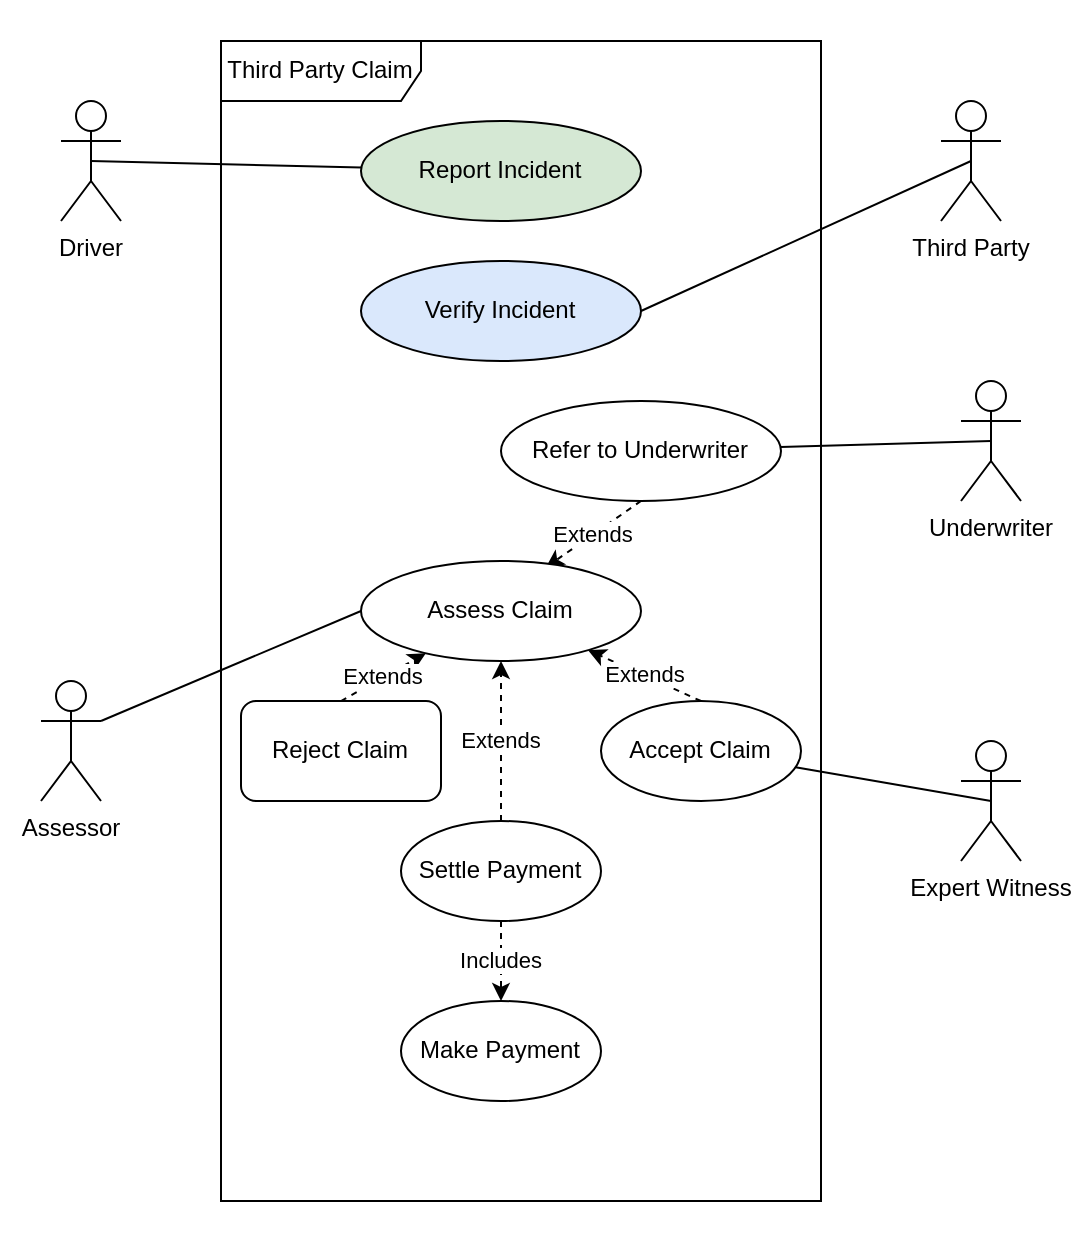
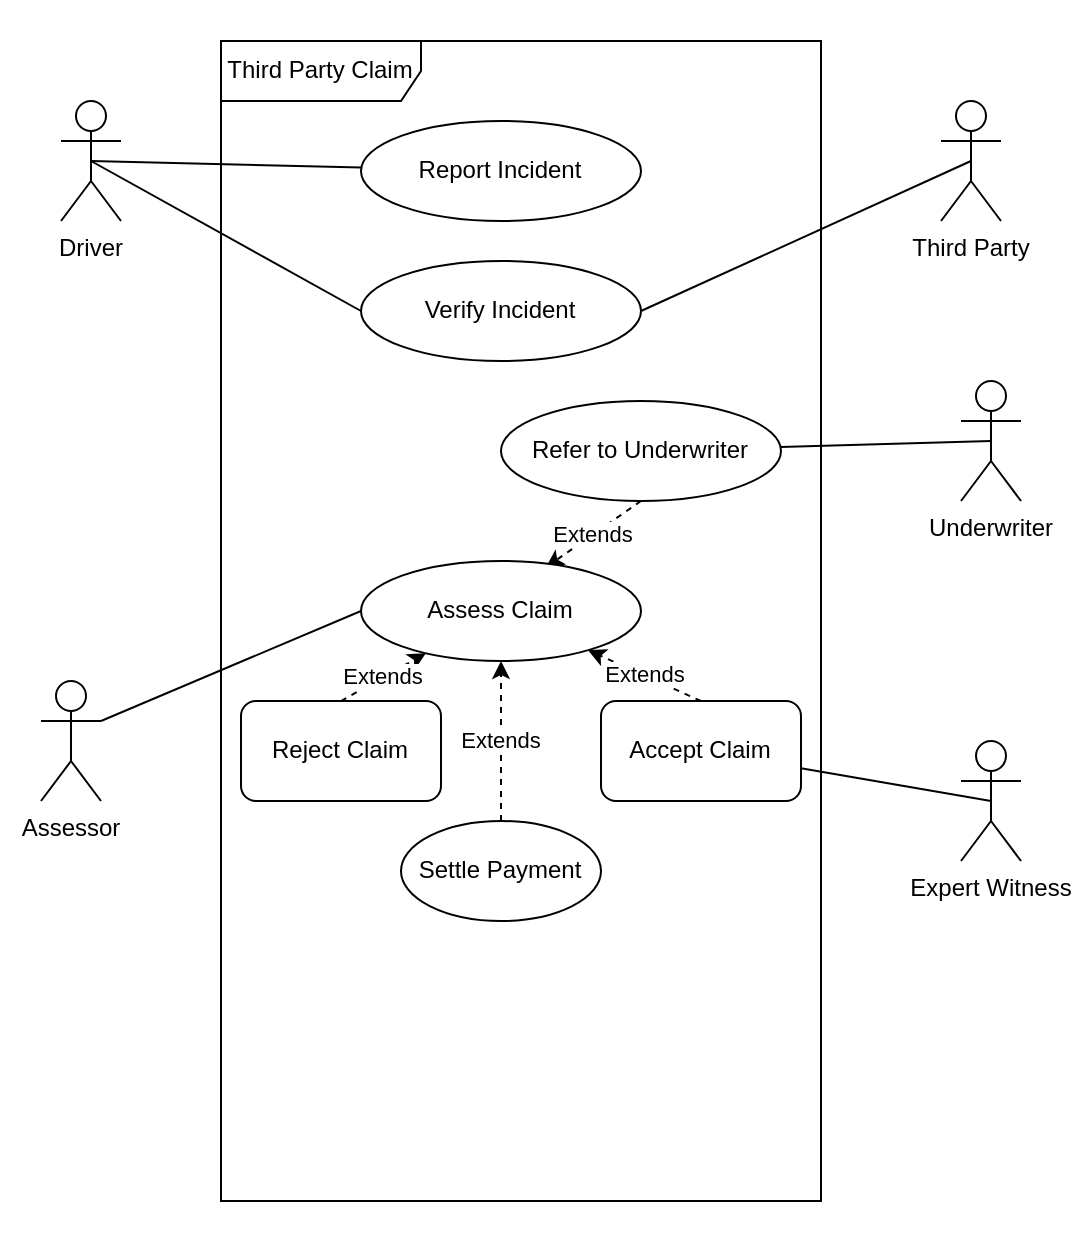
(501, 171) -> (501, 171)
none -> (293, 273)
(501, 311) -> (501, 311)
(701, 751) -> (701, 751)
(501, 954) -> none
(501, 1051) -> none
